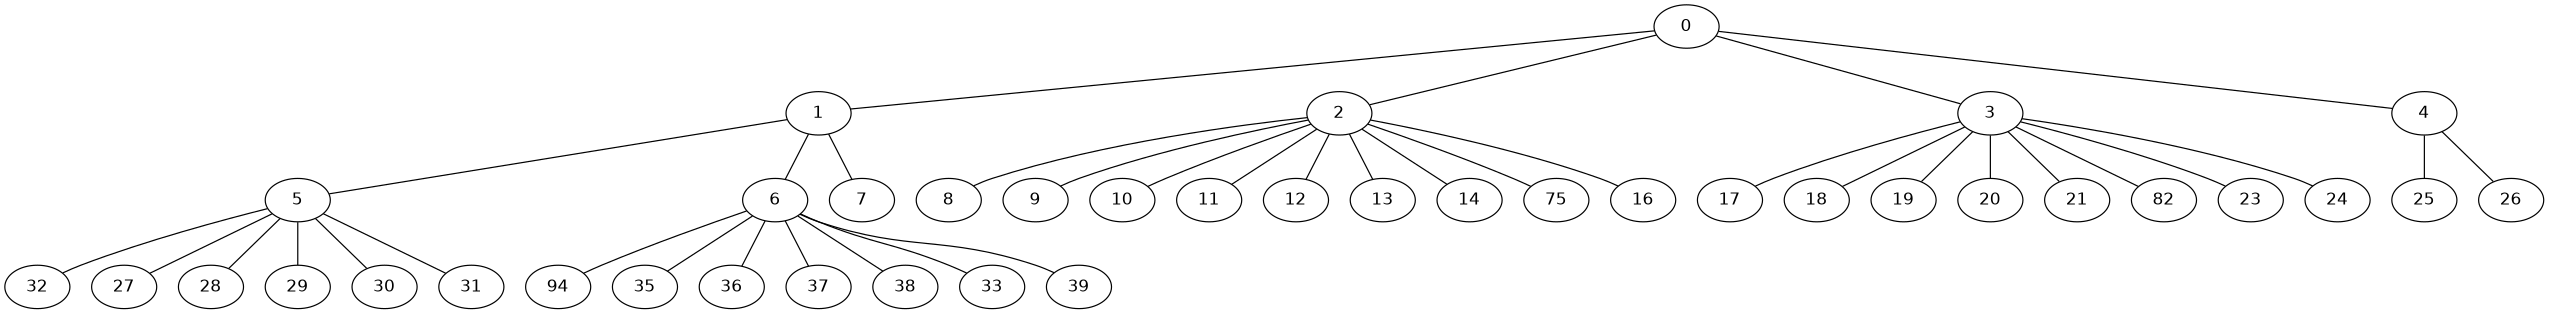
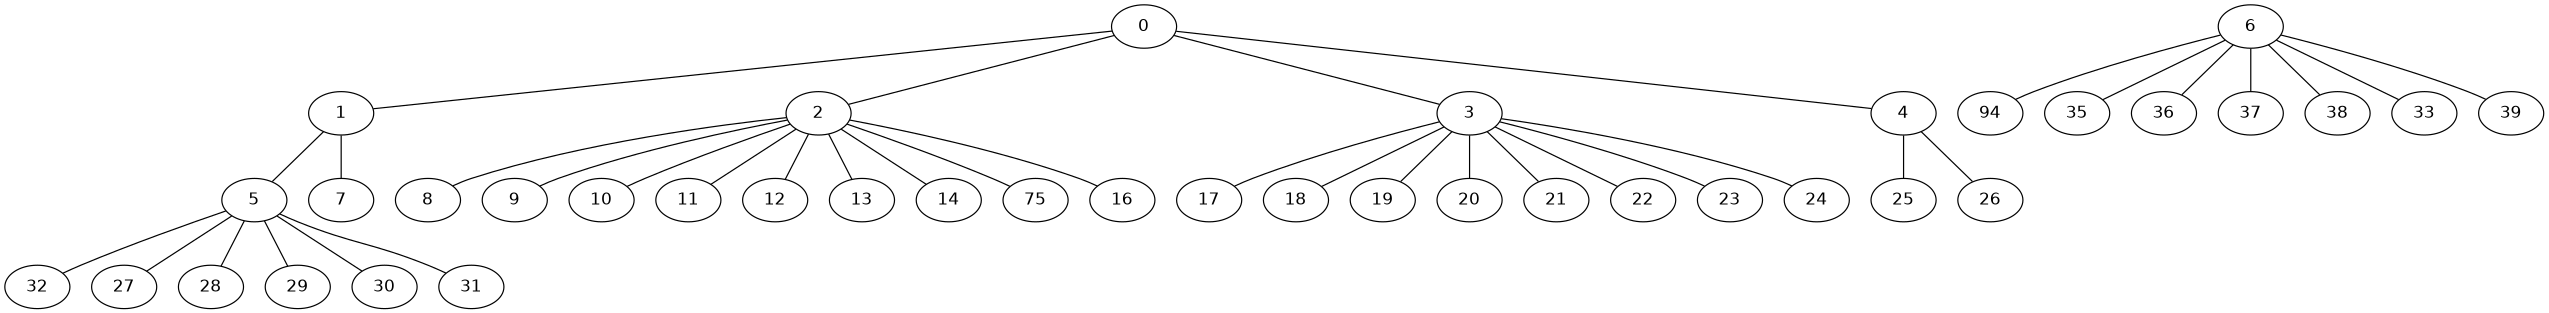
(797, 157) -> none
(2164, 200) -> (1643, 200)
